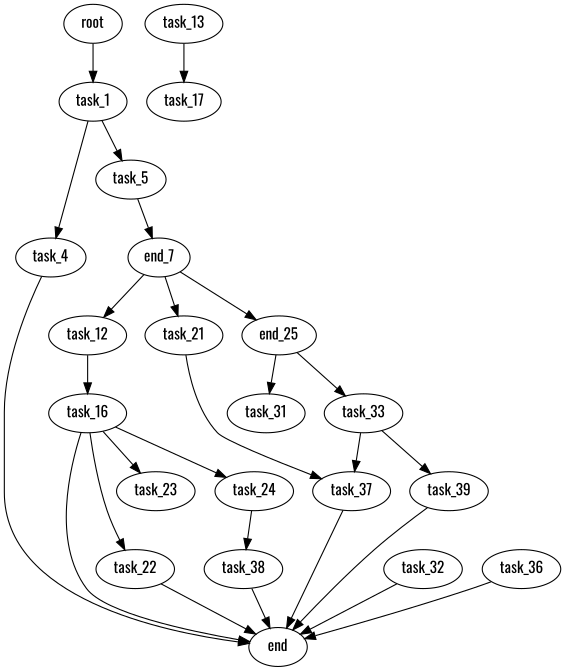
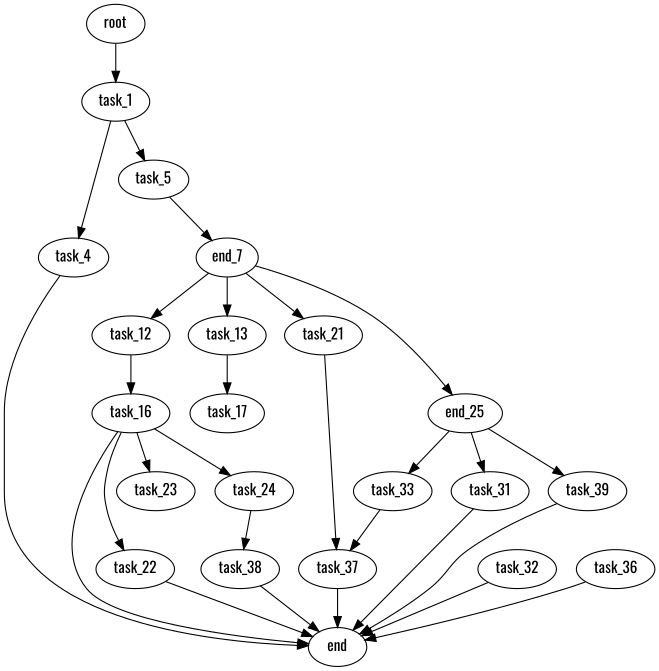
none -> (227, 291)
(402, 449) -> (521, 449)
none -> (417, 566)
